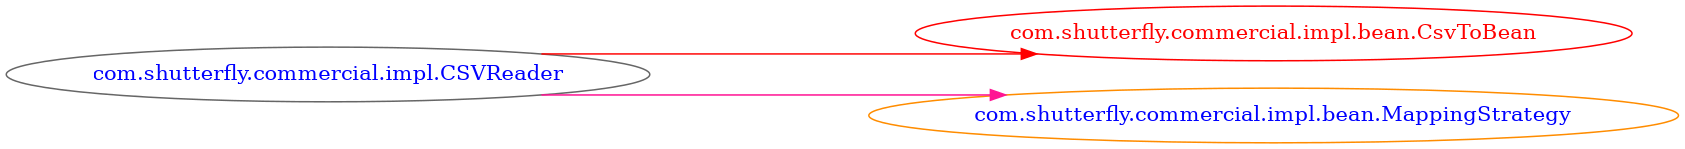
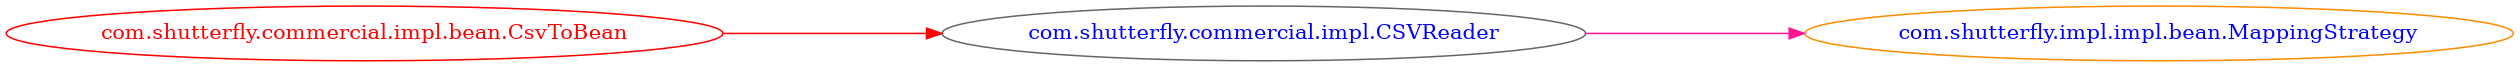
(781, 54) -> (825, 33)
(1274, 115) -> (2159, 33)
